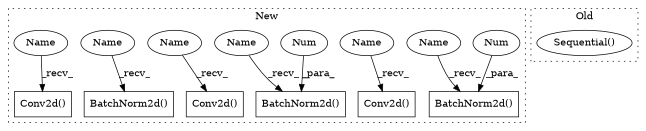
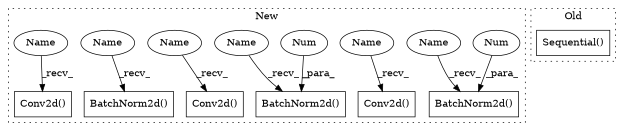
(584, 43) -> (573, 43)
